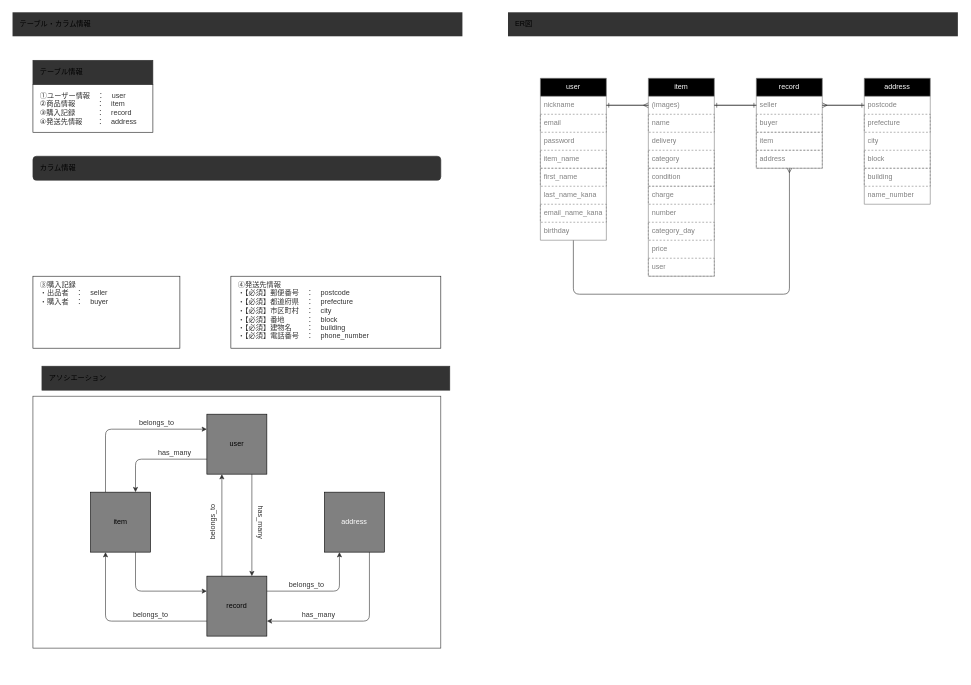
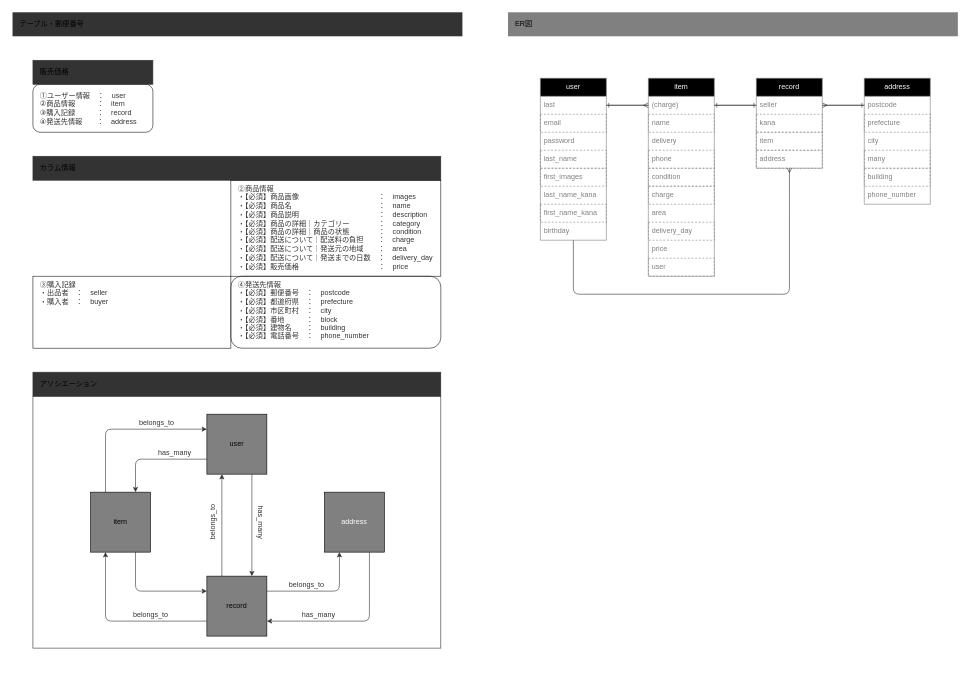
(56, 24) -> (52, 24)
(733, 24) -> (733, 24)
(62, 72) -> (54, 72)
(559, 105) -> (551, 105)
(667, 105) -> (668, 105)
(93, 108) -> (93, 108)
(770, 123) -> (768, 123)
(561, 159) -> (561, 159)
(668, 159) -> (662, 159)
(877, 159) -> (876, 159)
(237, 168) -> (237, 168)
(563, 177) -> (566, 177)
(890, 195) -> (892, 195)
(572, 213) -> (573, 213)
(664, 213) -> (660, 213)
none -> (336, 228)
(676, 231) -> (674, 231)
(106, 312) -> (132, 312)
(336, 312) -> (336, 312)
(246, 378) -> (237, 384)
